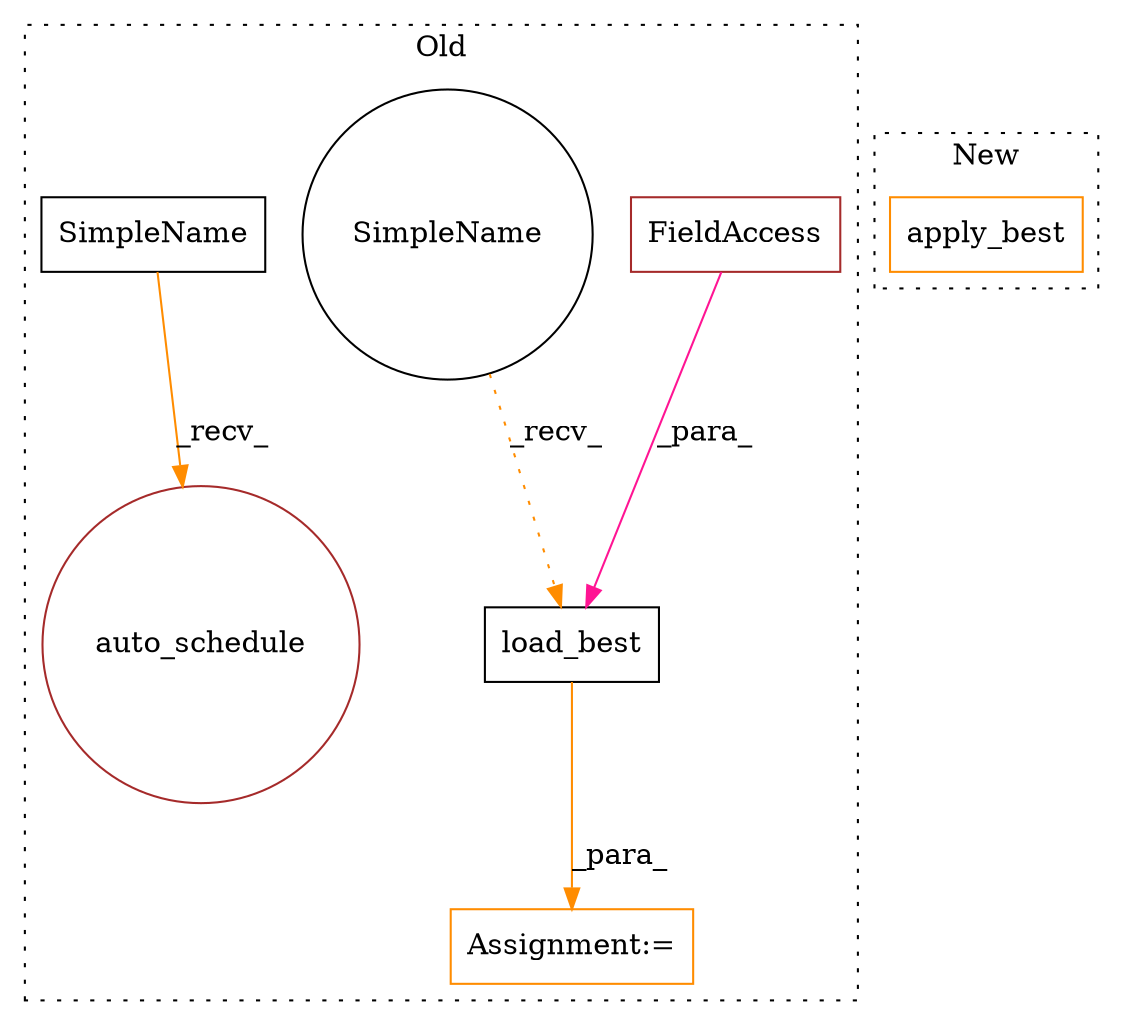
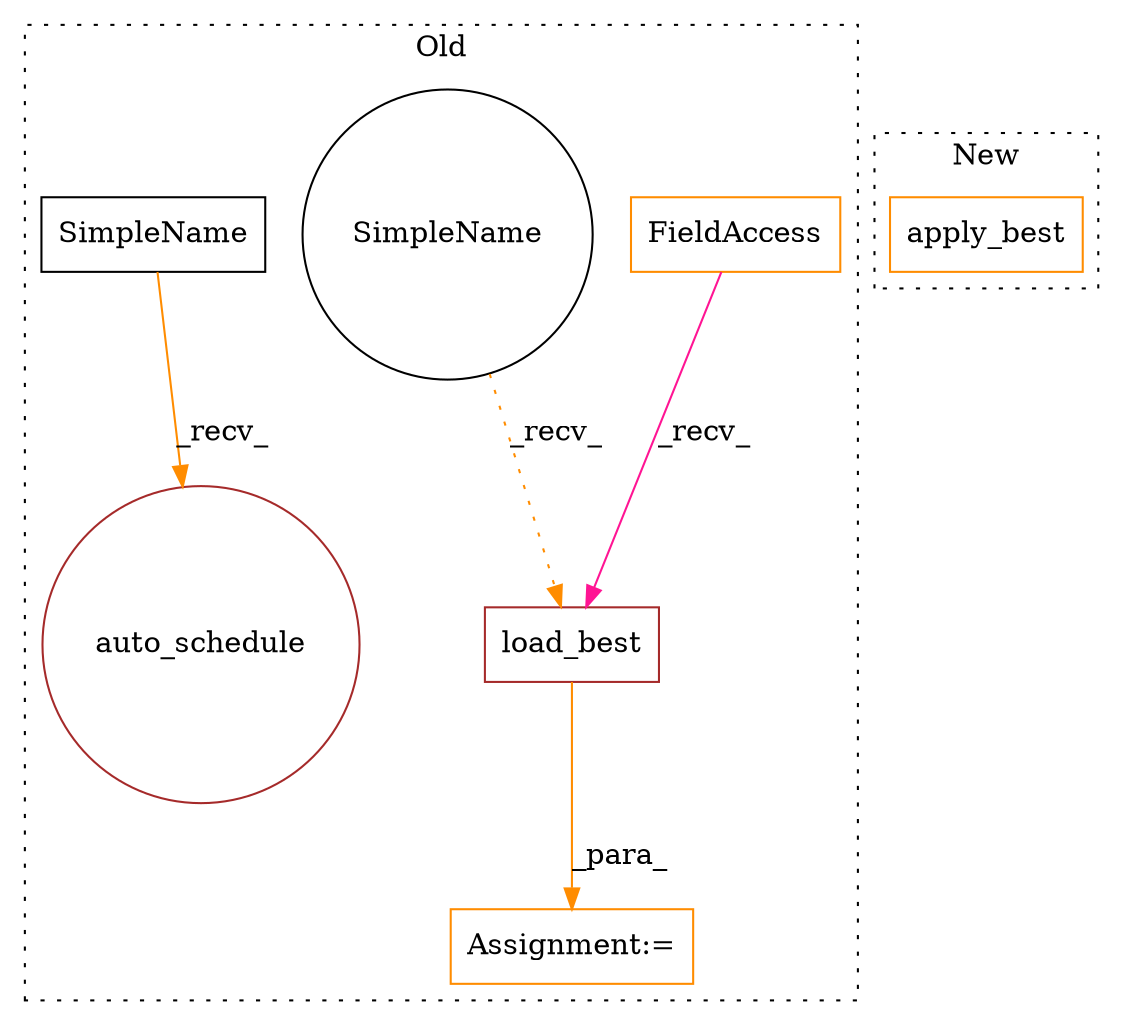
(736, 235) -> (736, 235)
(705, 433) -> (705, 433)
(572, 645) -> (572, 645)
